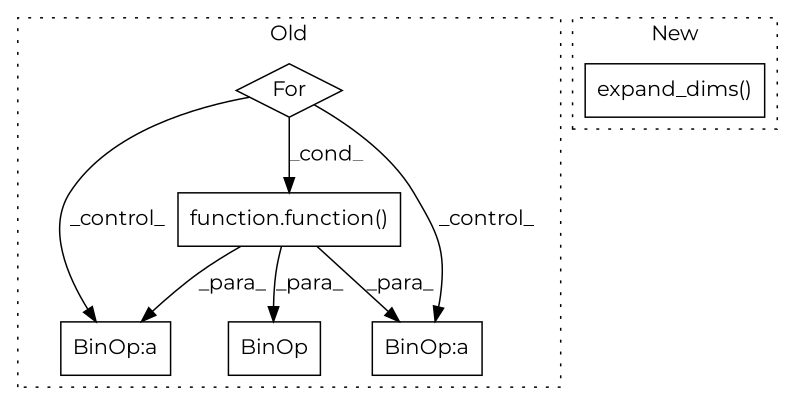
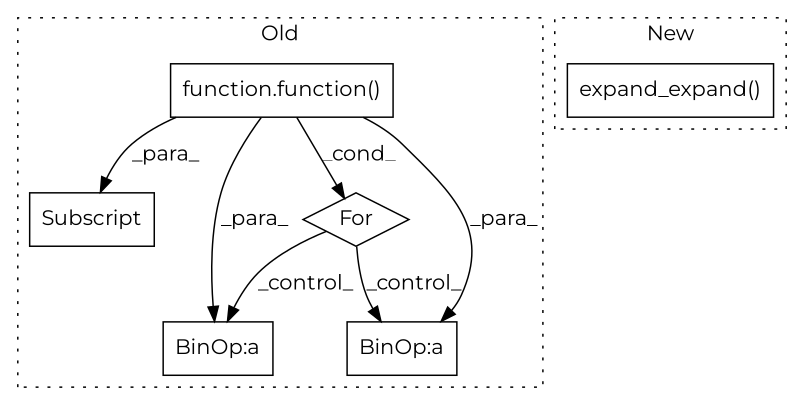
(675, 90) -> (670, 90)
(289, 148) -> (317, 151)
(274, 349) -> (92, 220)
